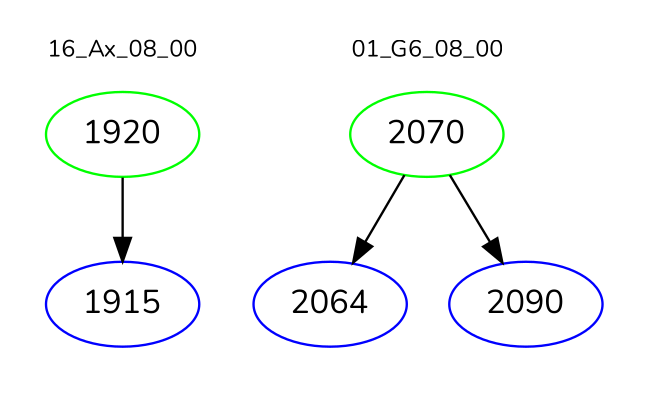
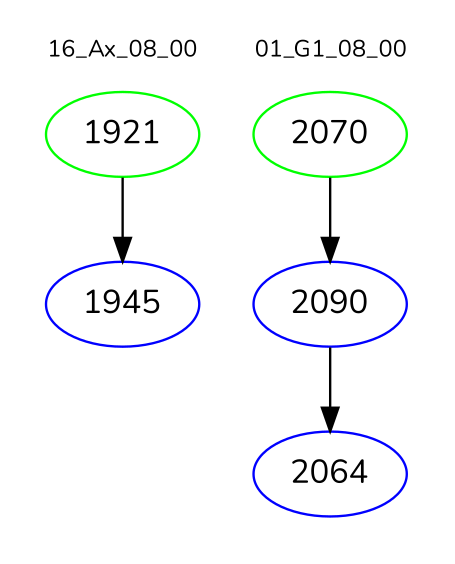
(428, 51) -> (331, 51)
(123, 134) -> (123, 134)
(385, 209) -> (330, 378)
(123, 304) -> (123, 304)
